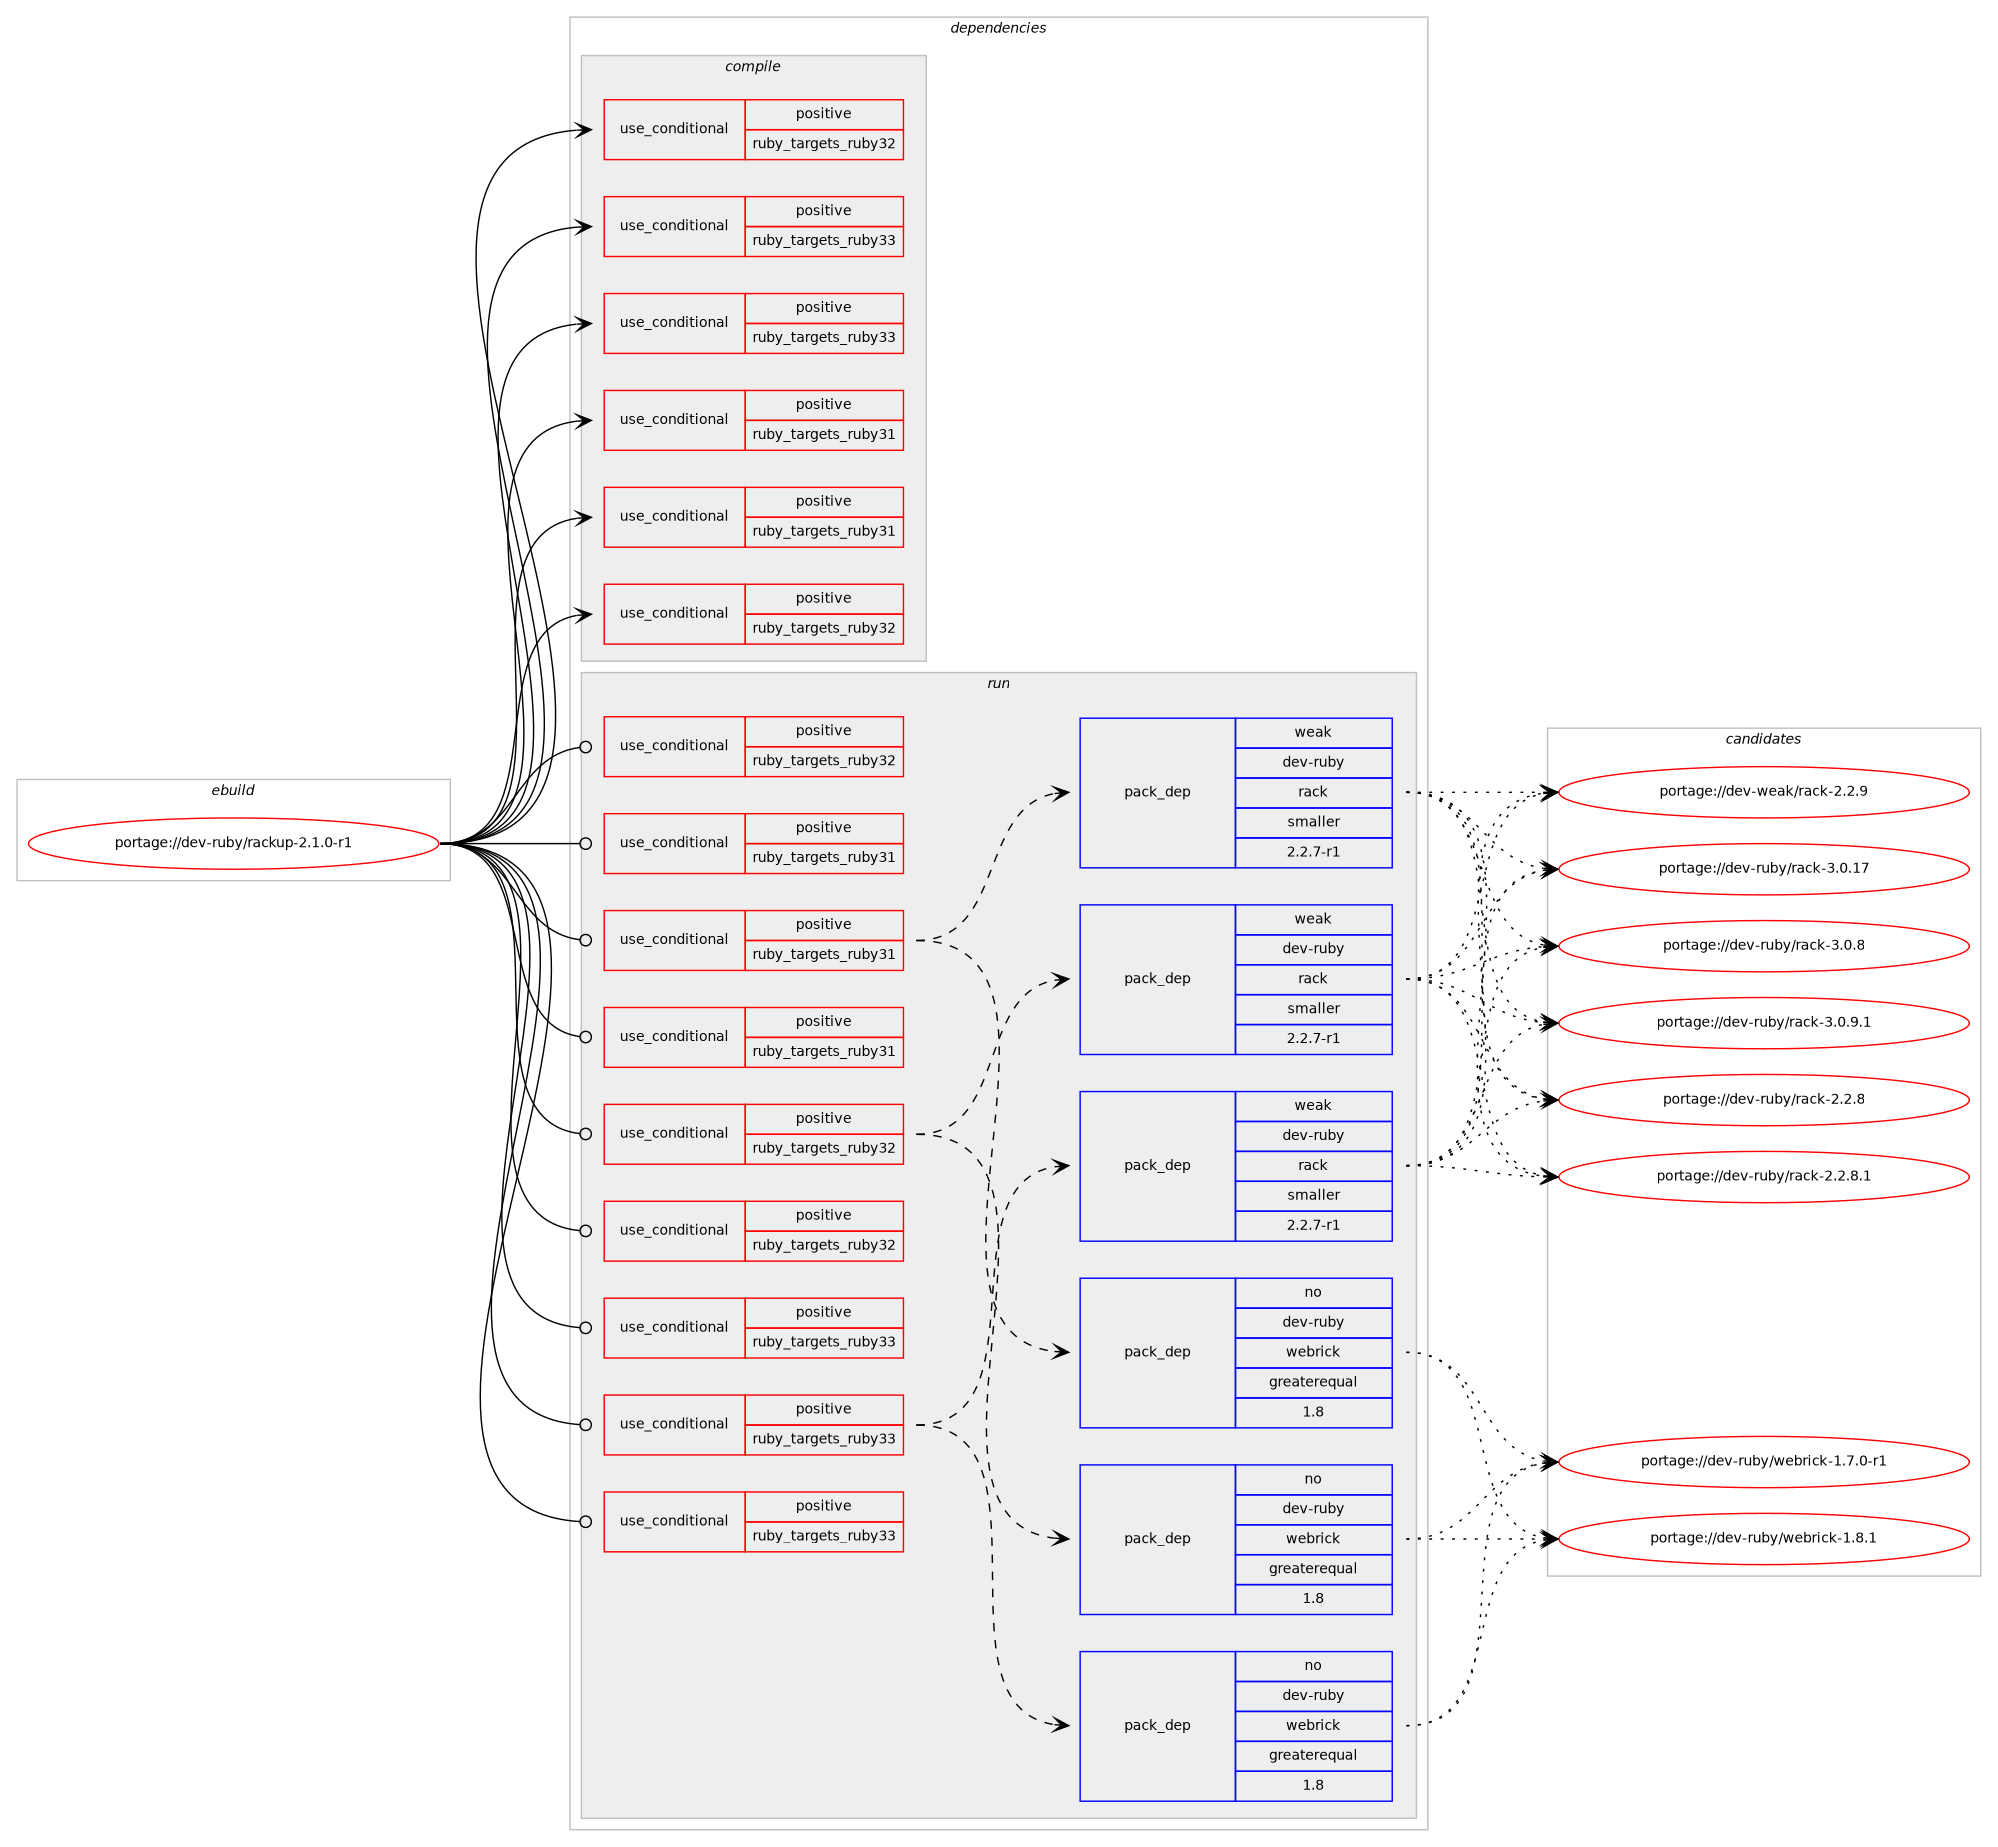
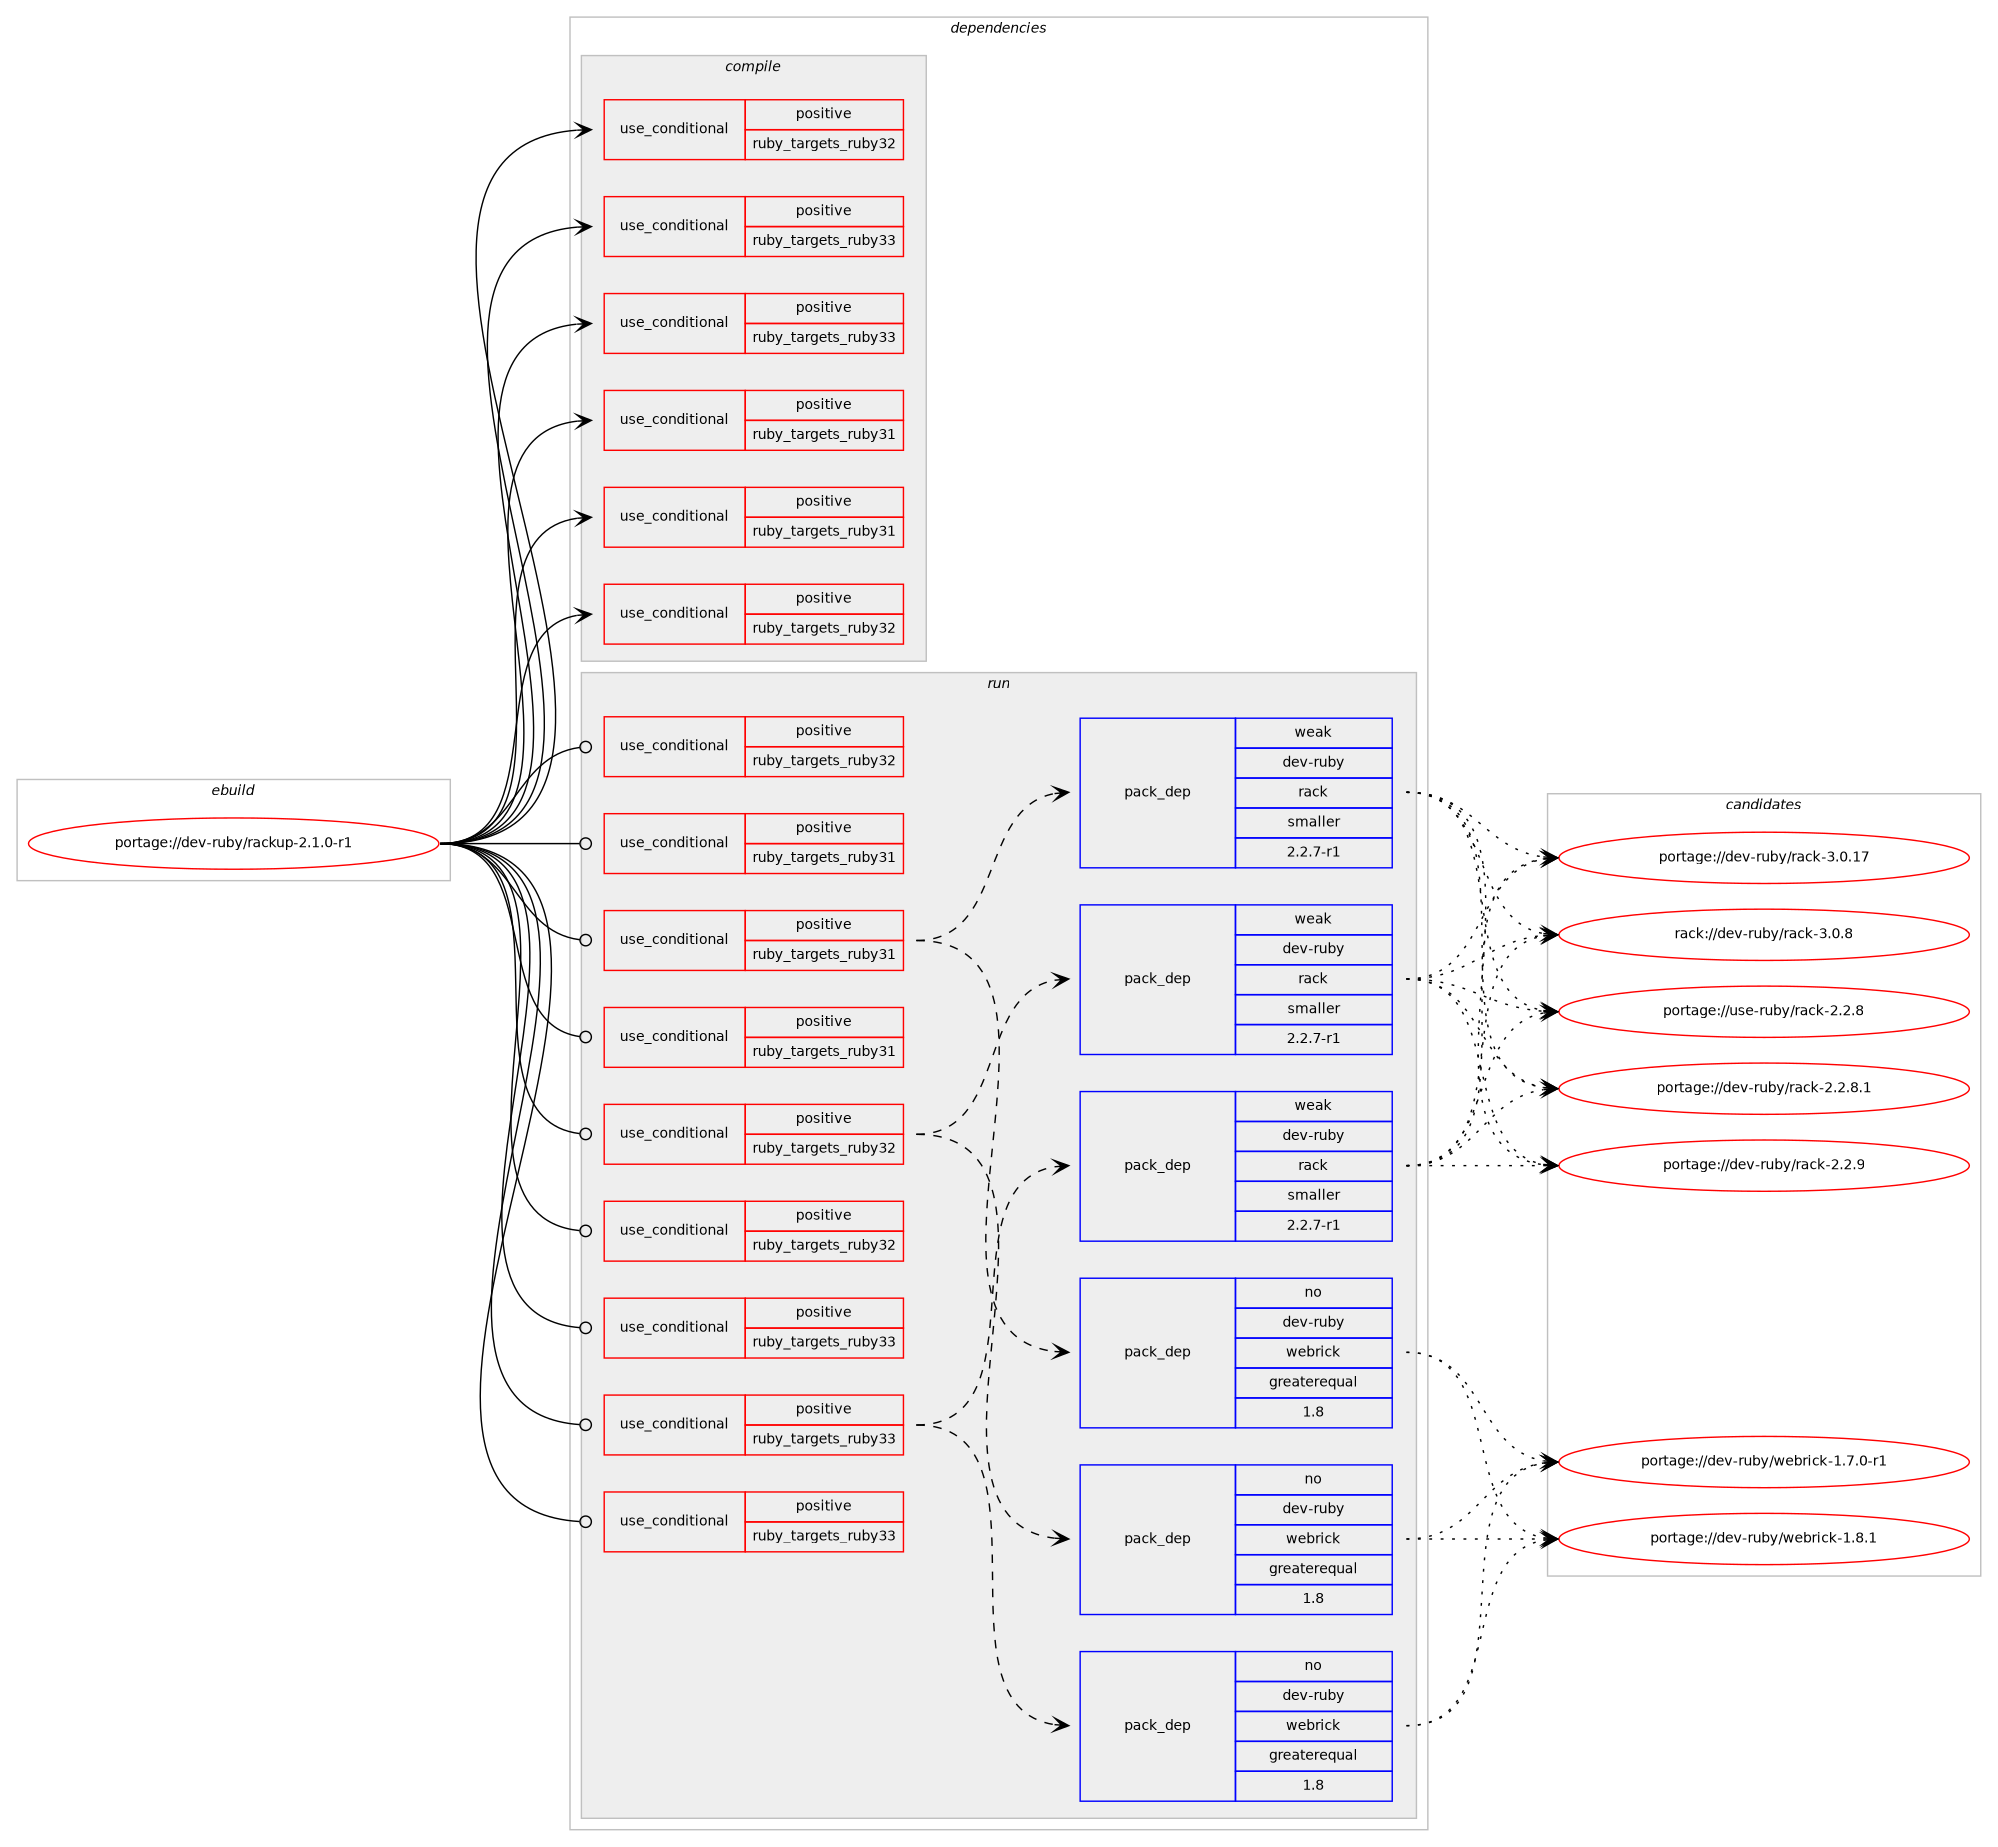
(1764, 792) -> (1764, 1166)
(1764, 946) -> (1764, 935)
(1764, 1023) -> none
(1764, 1100) -> (1764, 1012)
